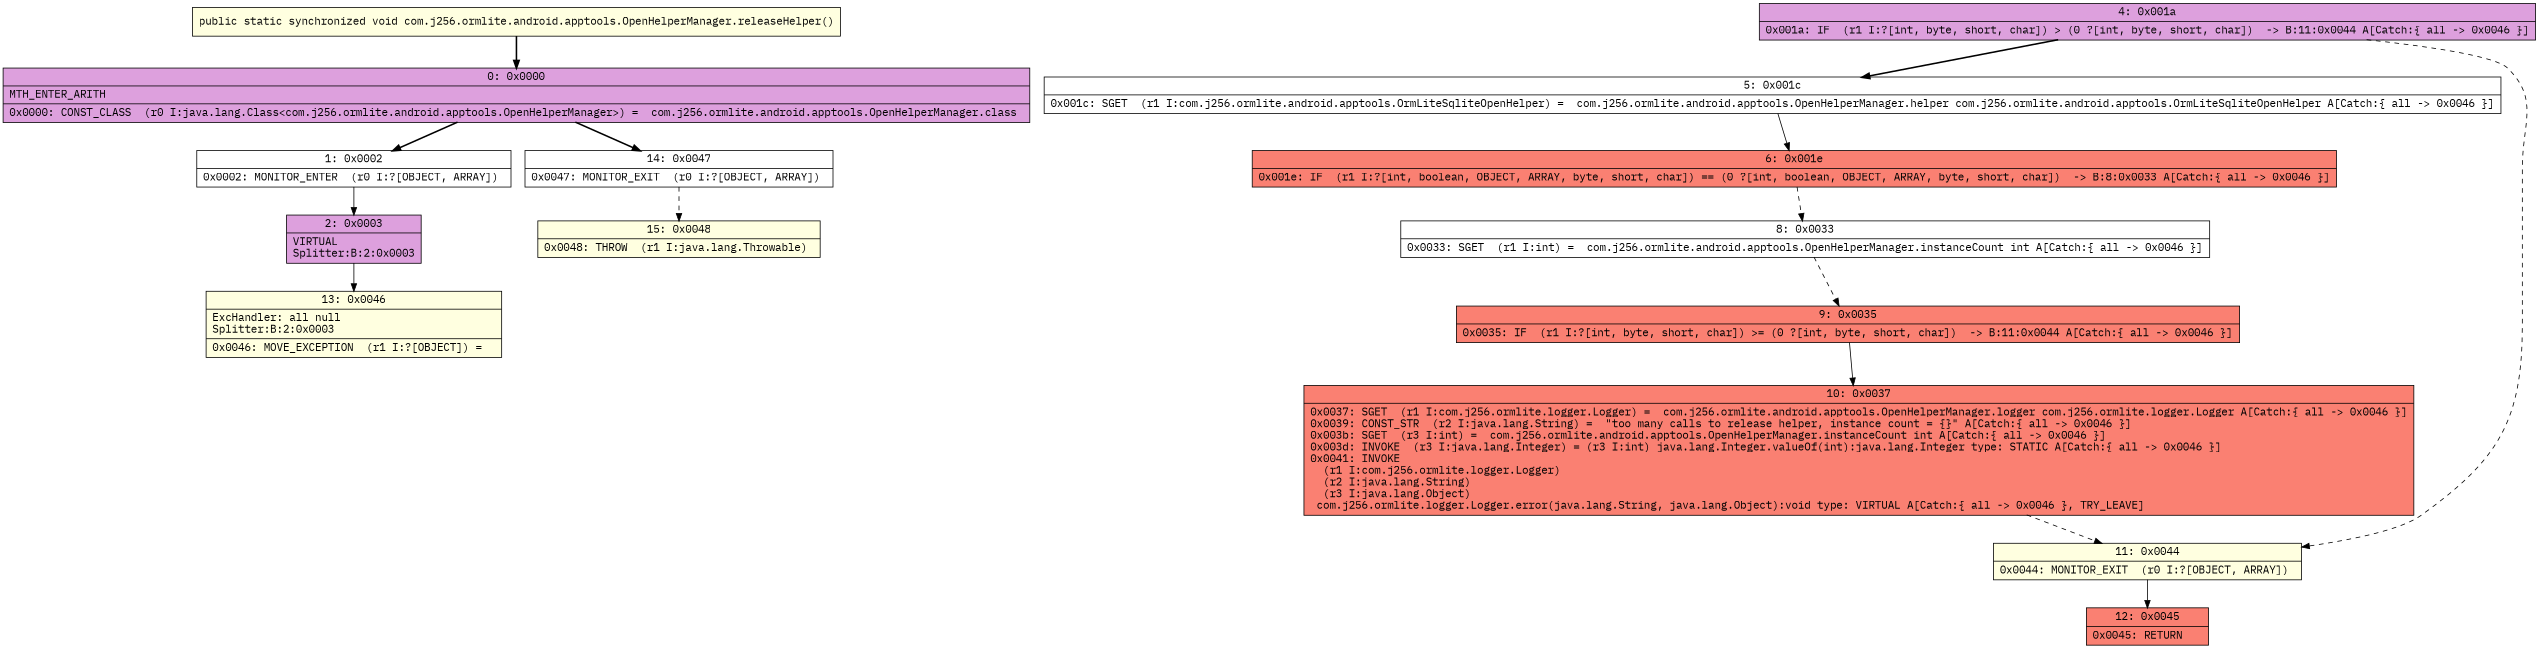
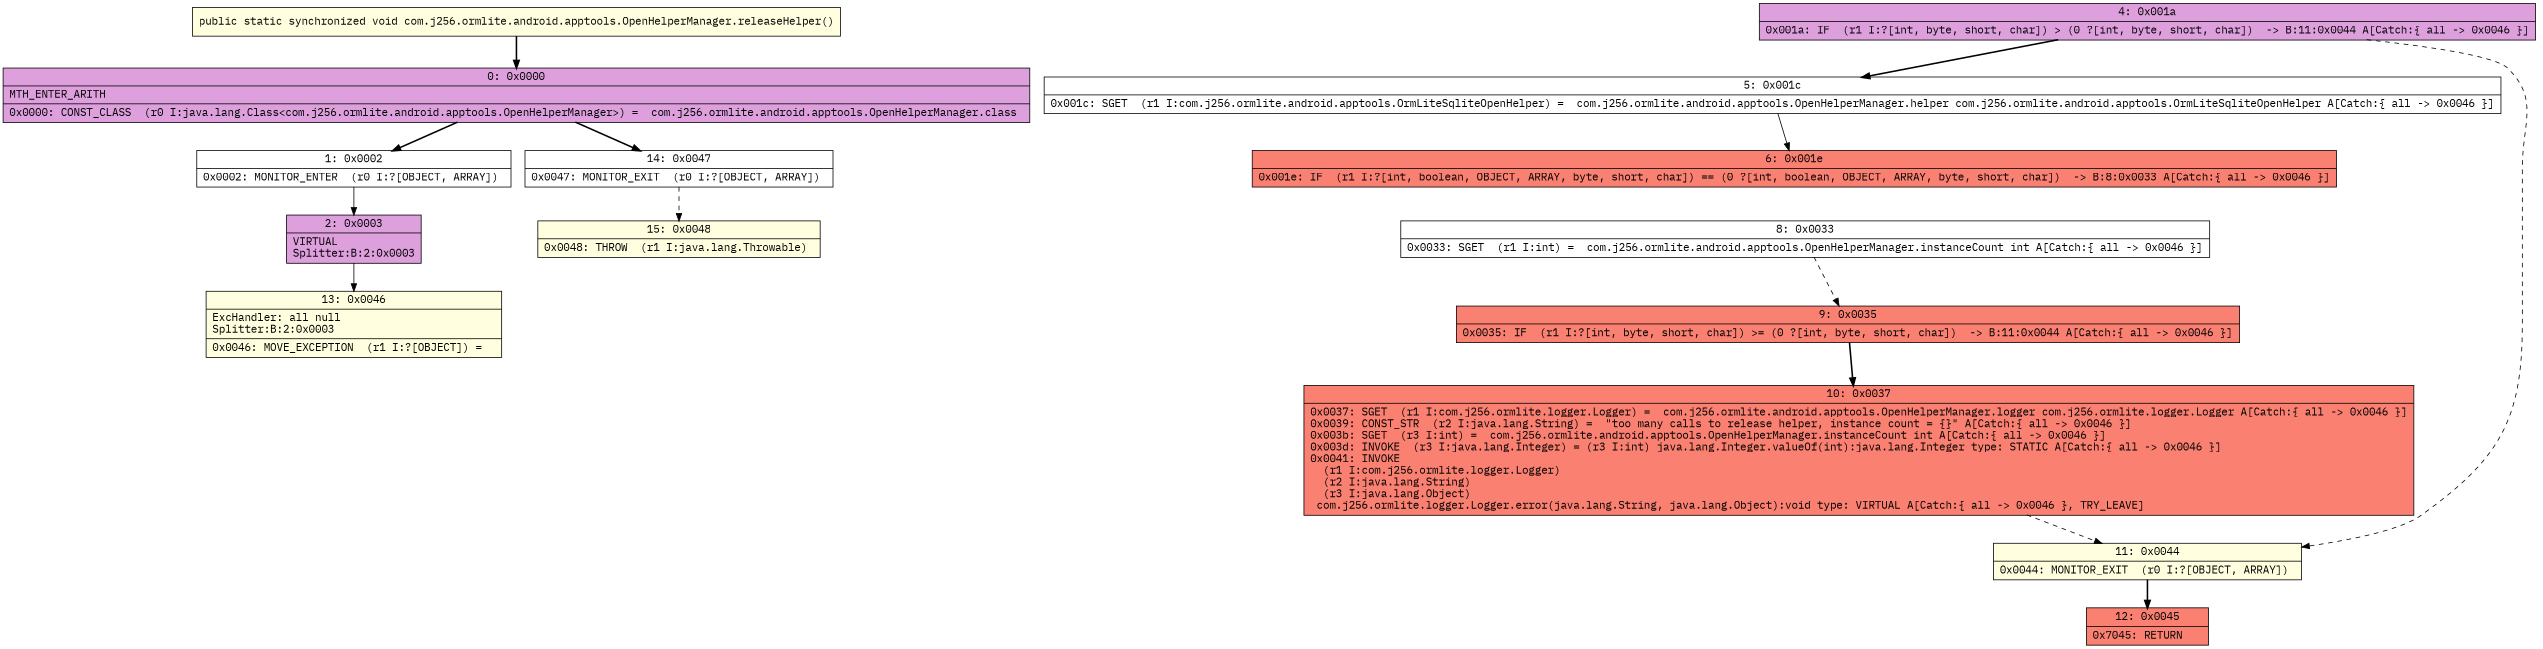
(1799, 200) -> none
(1851, 360) -> (1851, 360)
(2147, 590) -> (2147, 590)
(2147, 635) -> (2147, 635)
